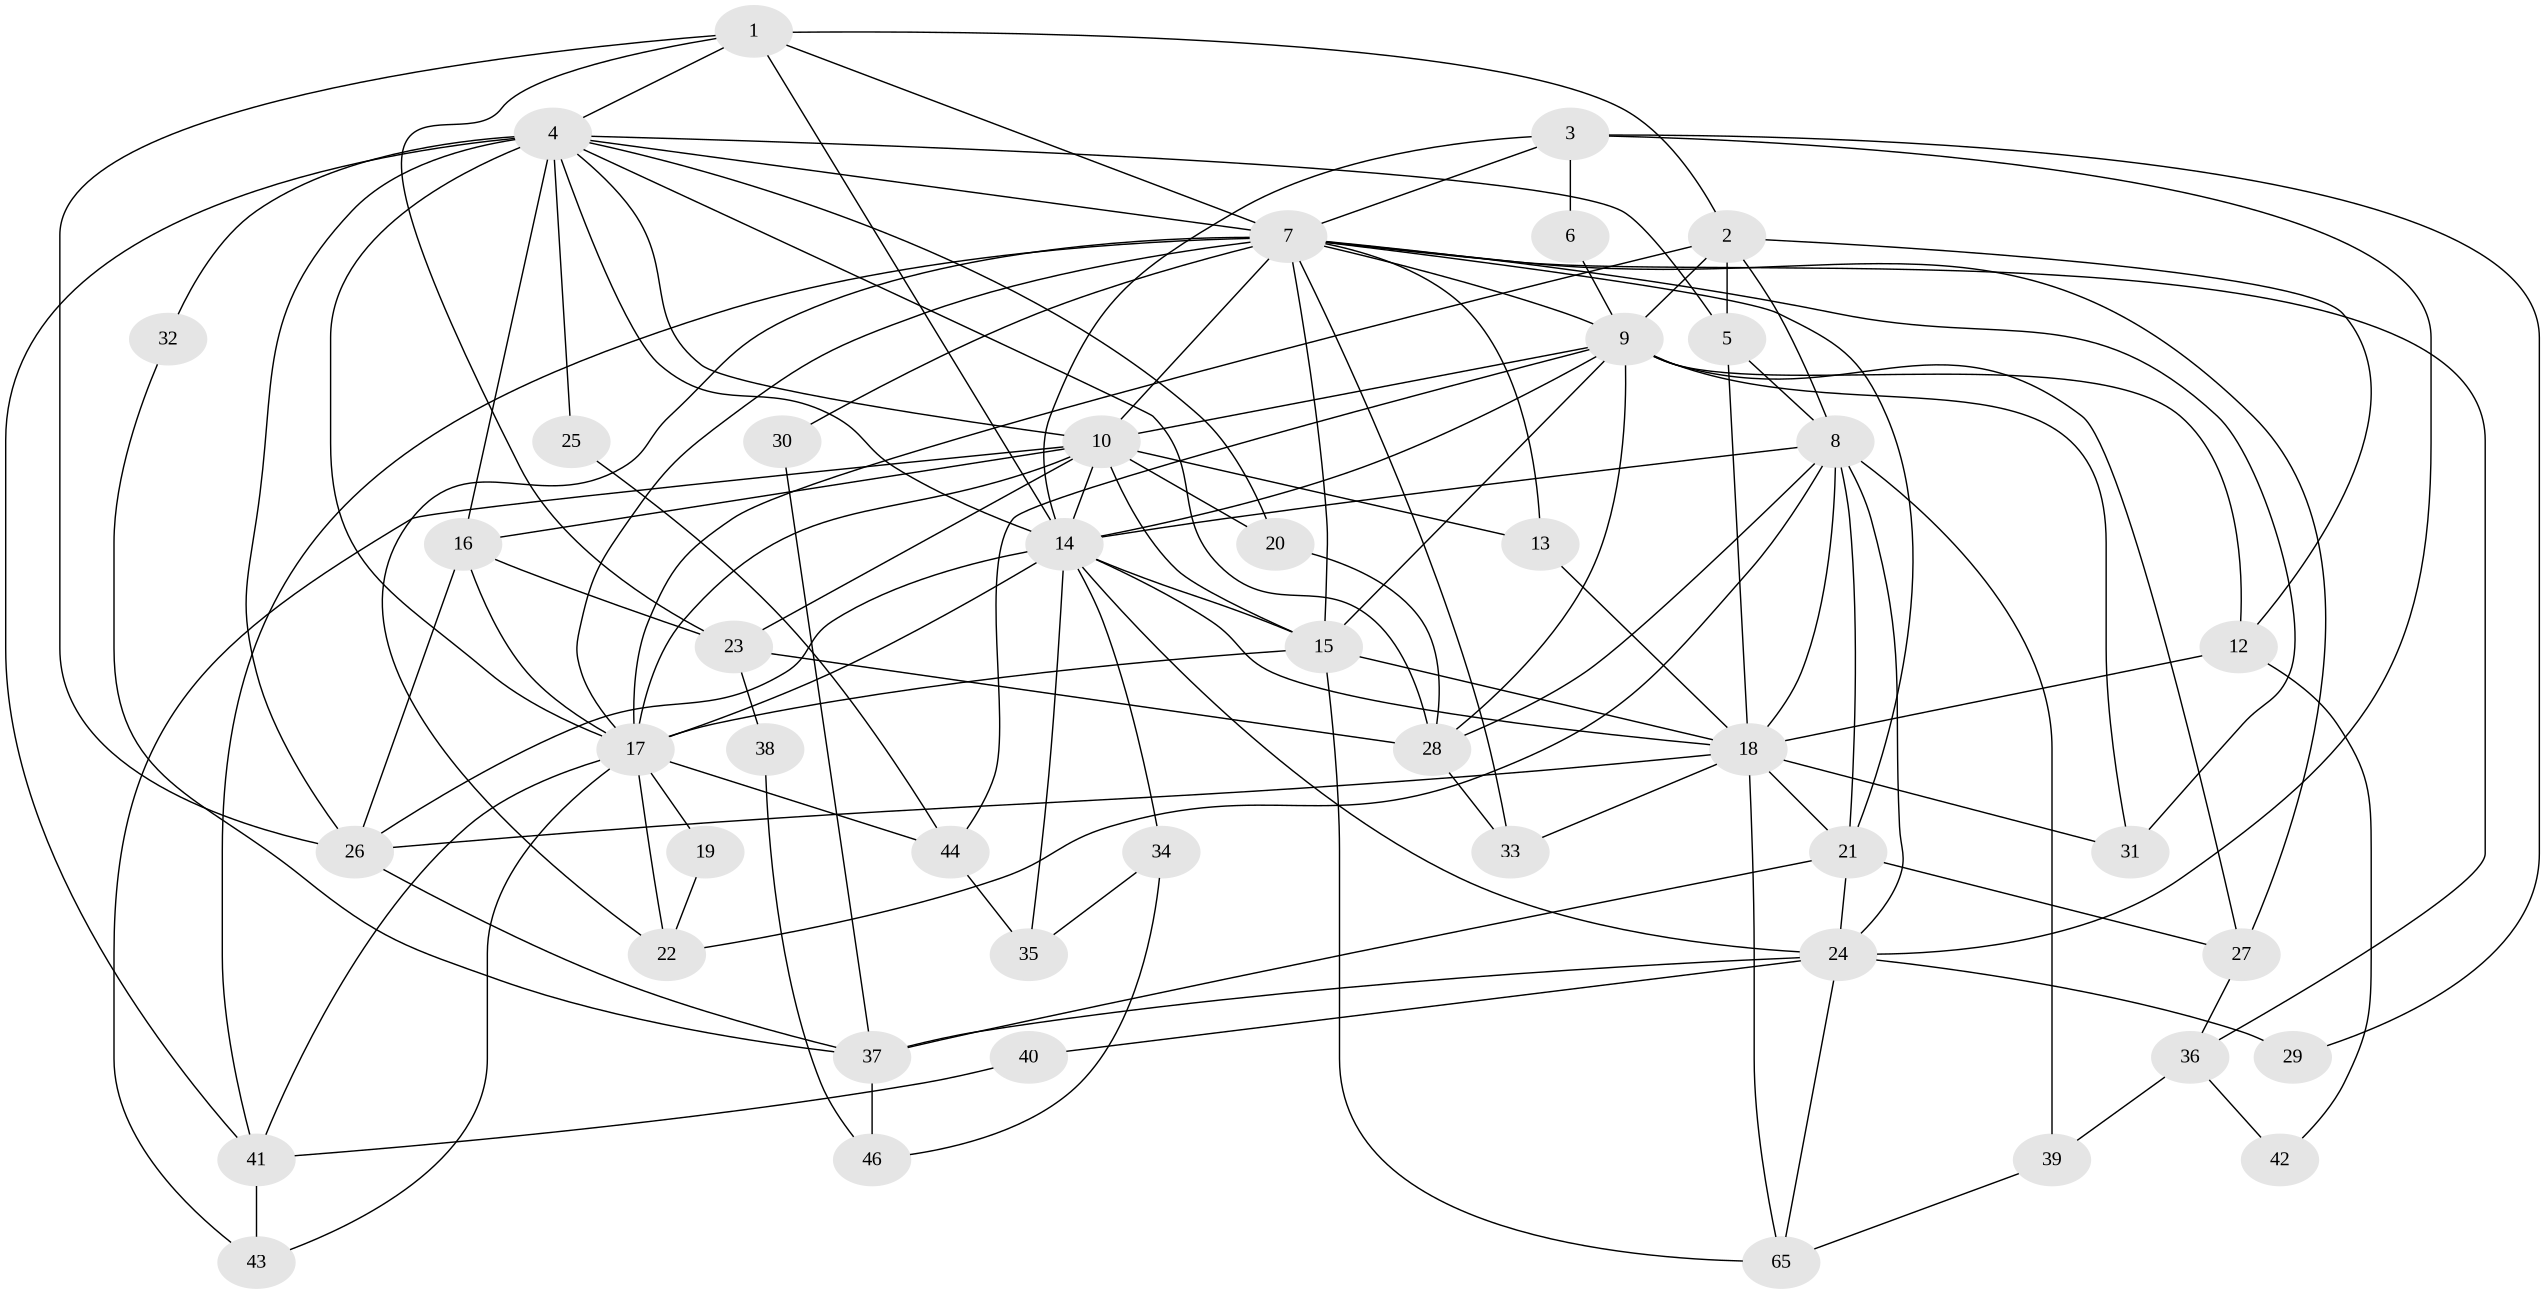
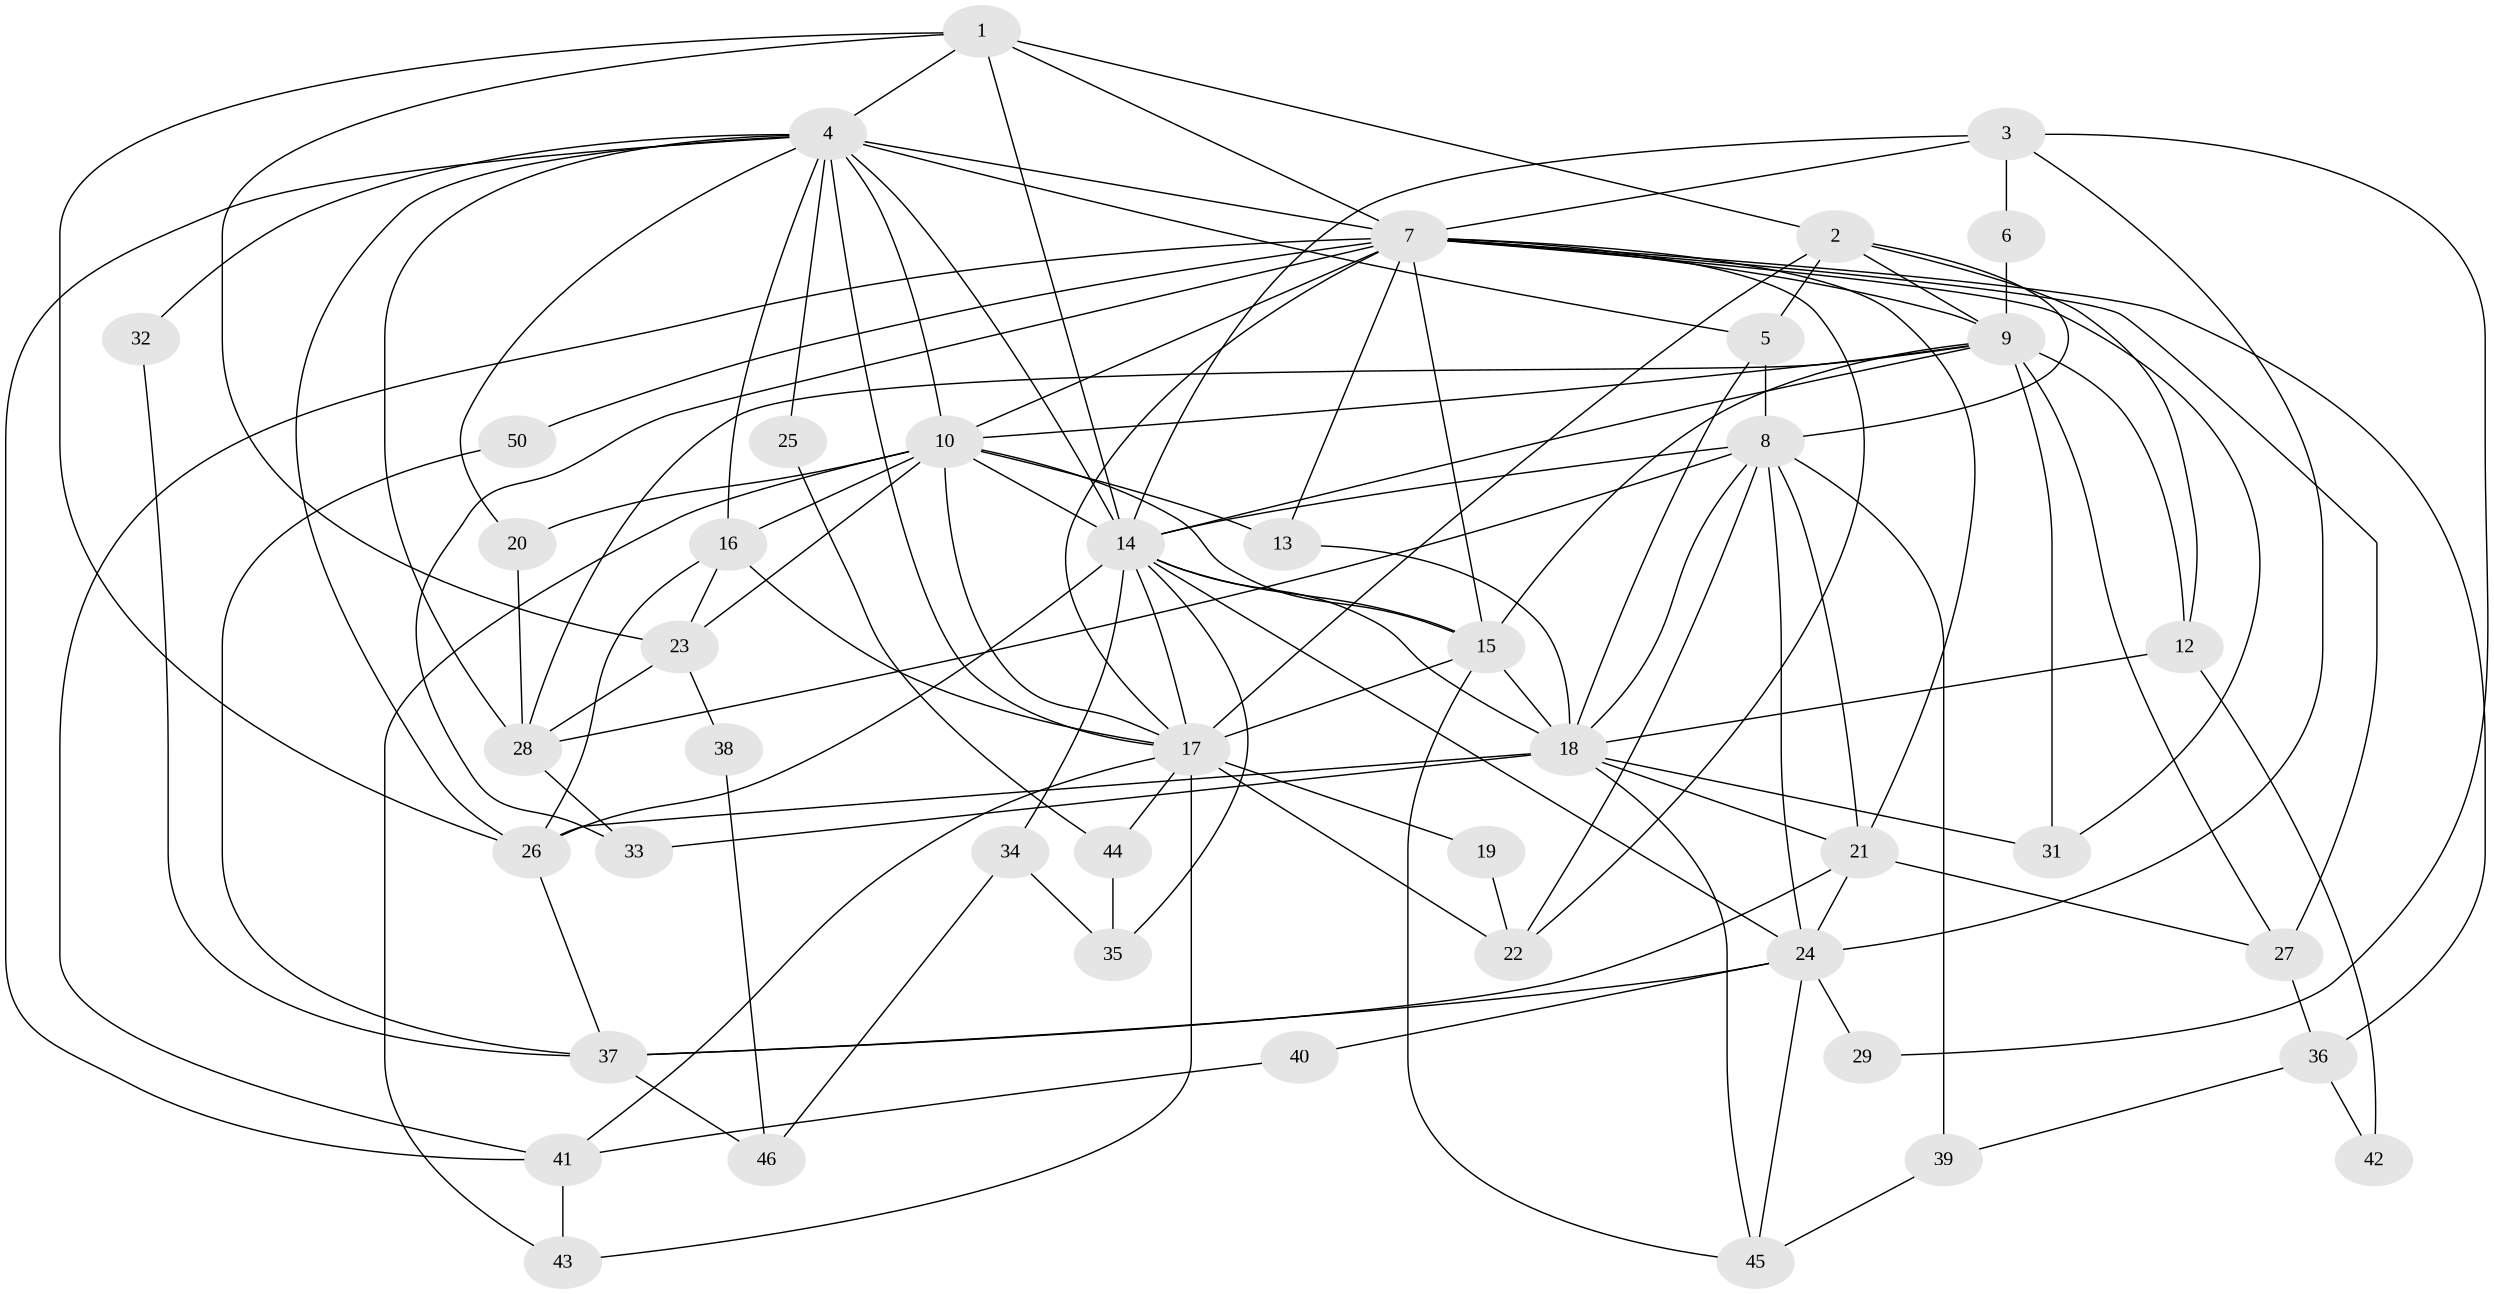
(782, 442) -> (517, 442)
(1101, 485) -> none
(1781, 1263) -> (1756, 1263)
